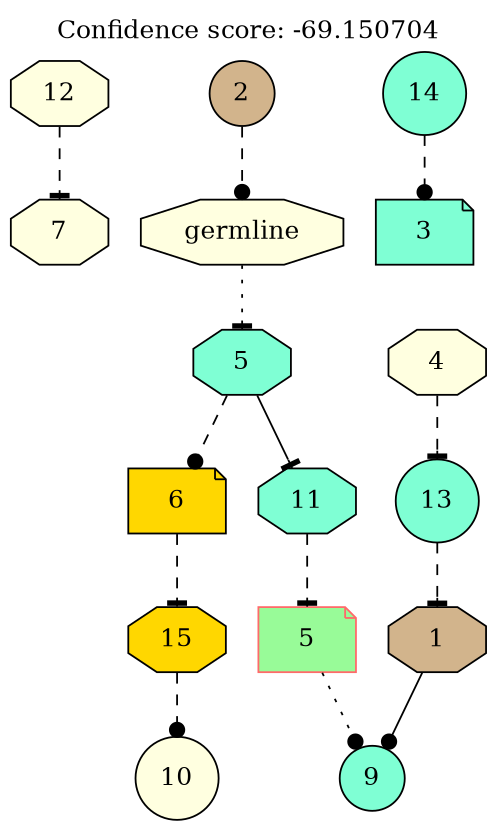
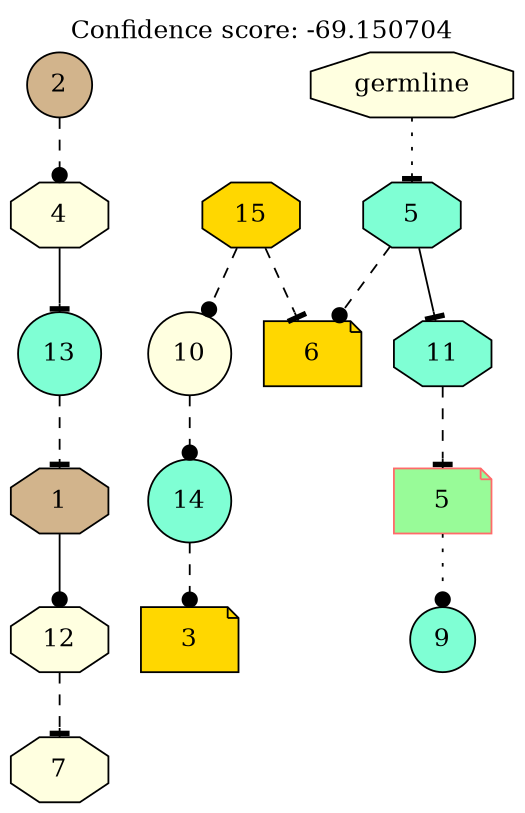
(242, 156) -> (60, 143)
(425, 232) -> (190, 640)
none -> (190, 420)
(437, 423) -> (60, 276)
(177, 566) -> (280, 280)
(407, 704) -> (60, 563)
